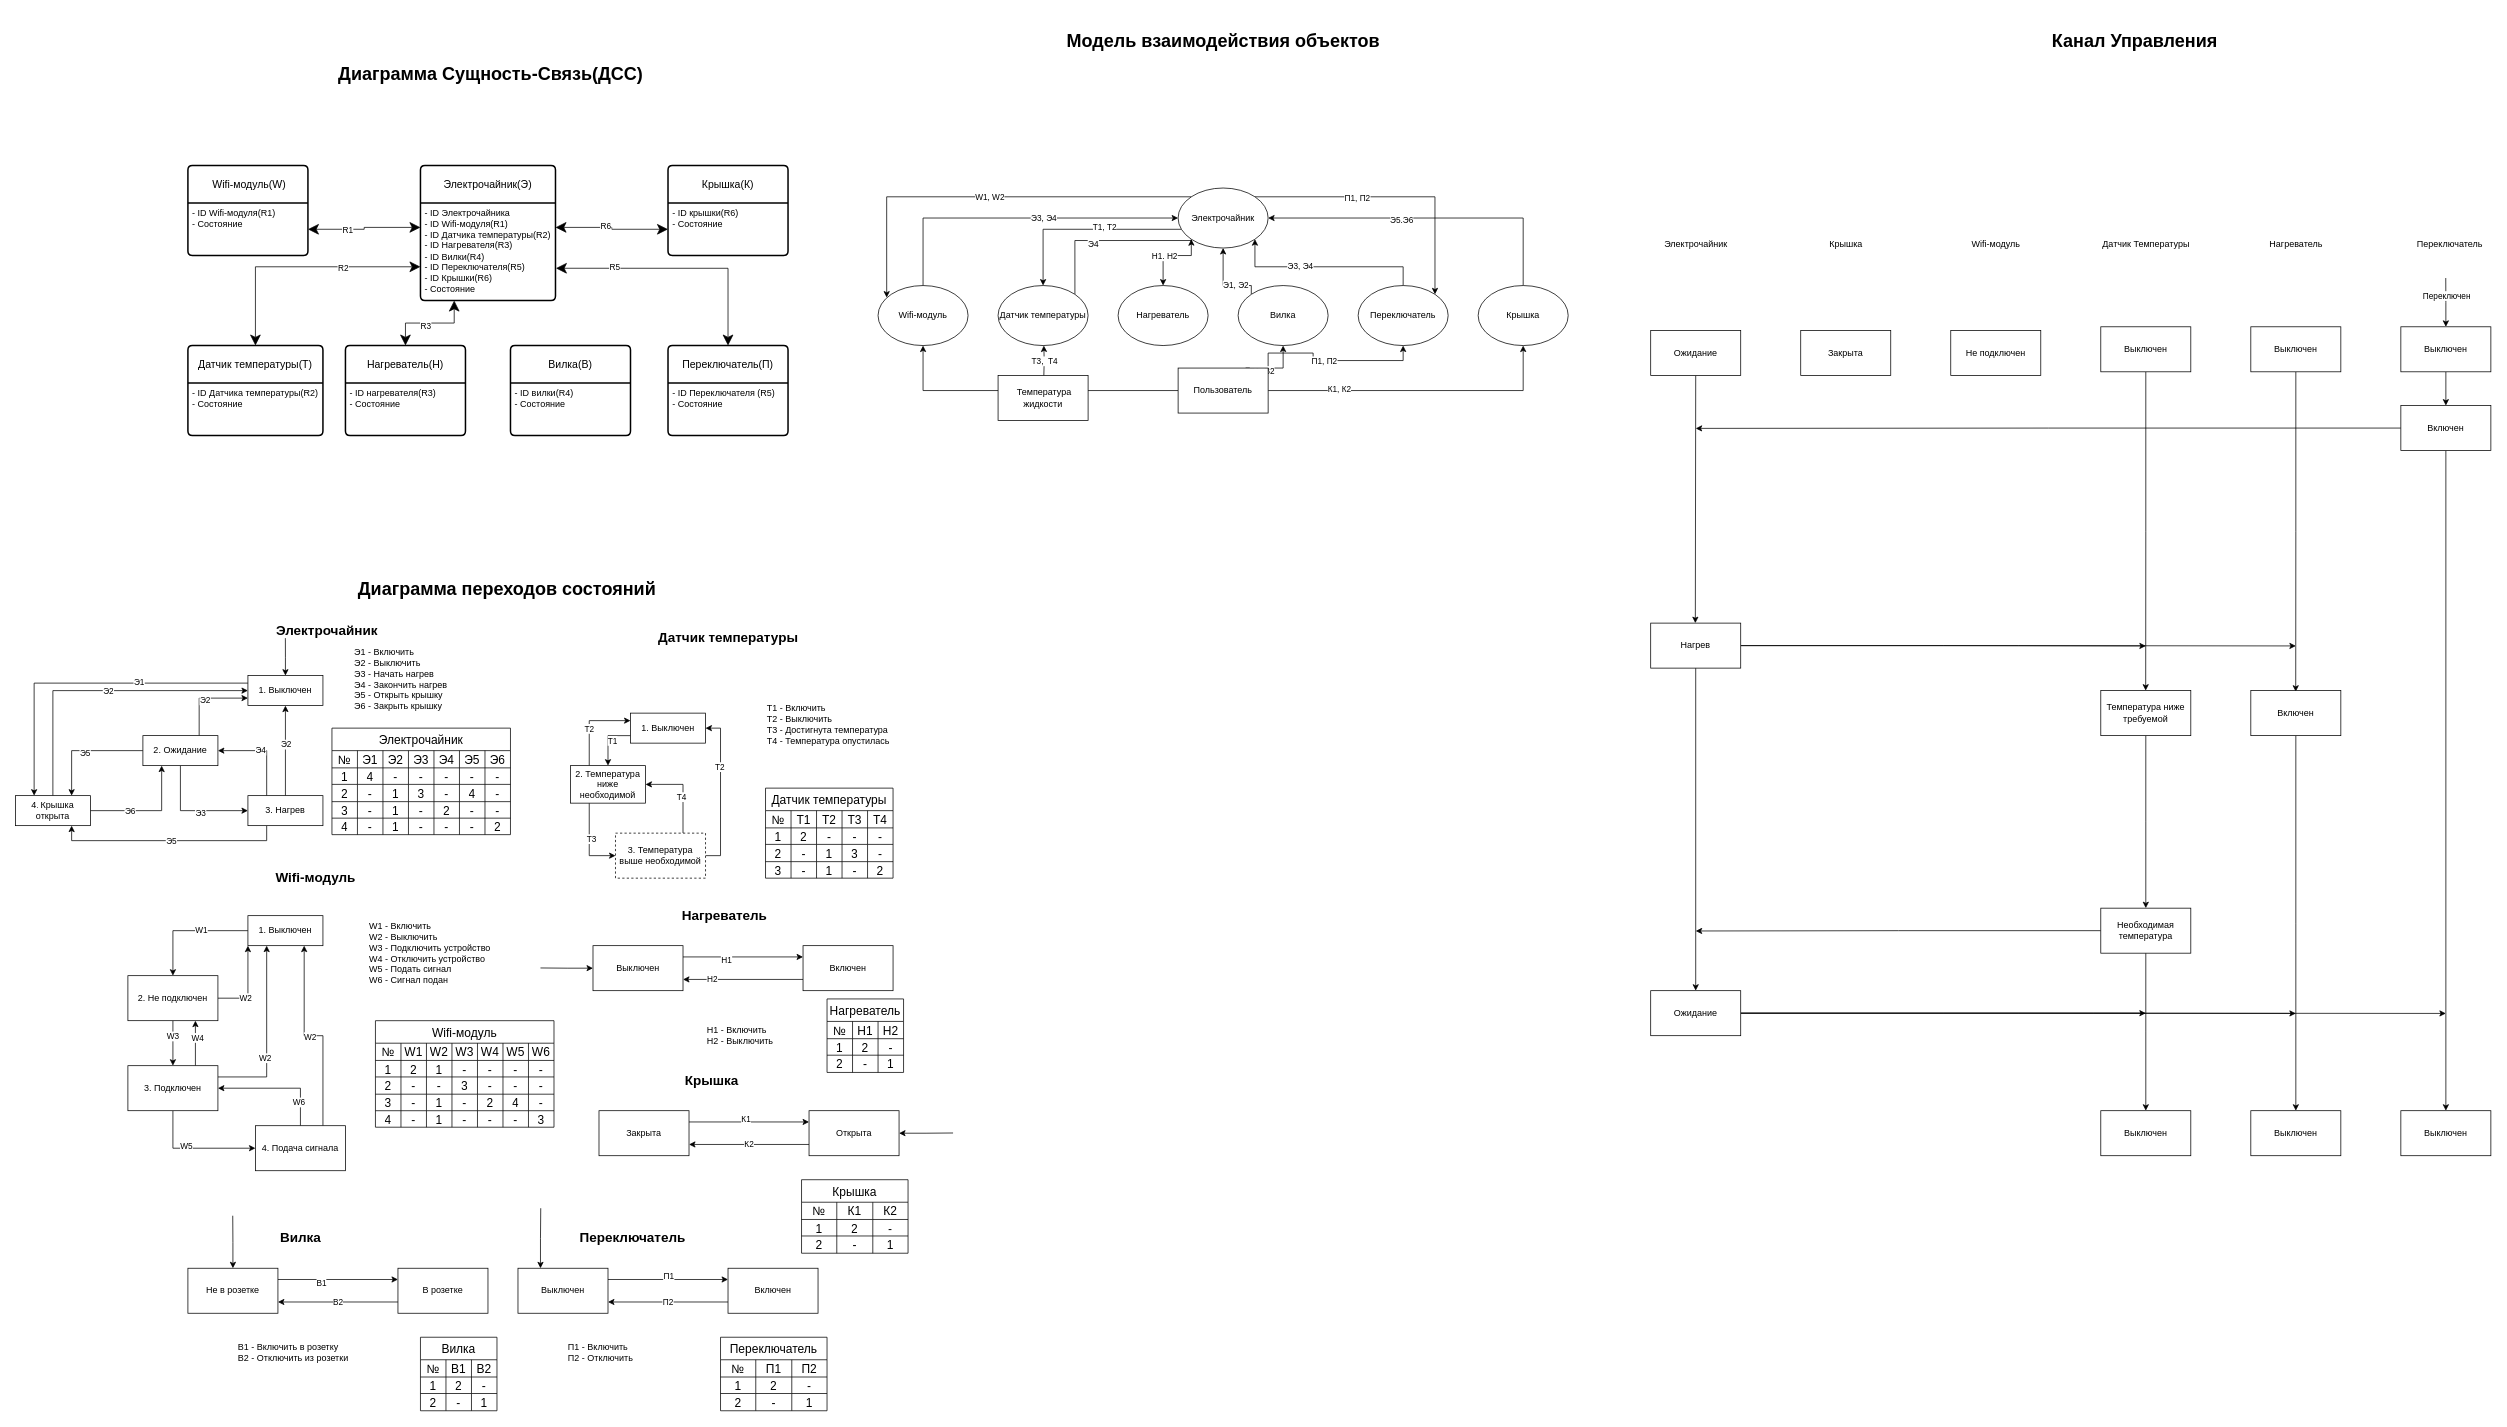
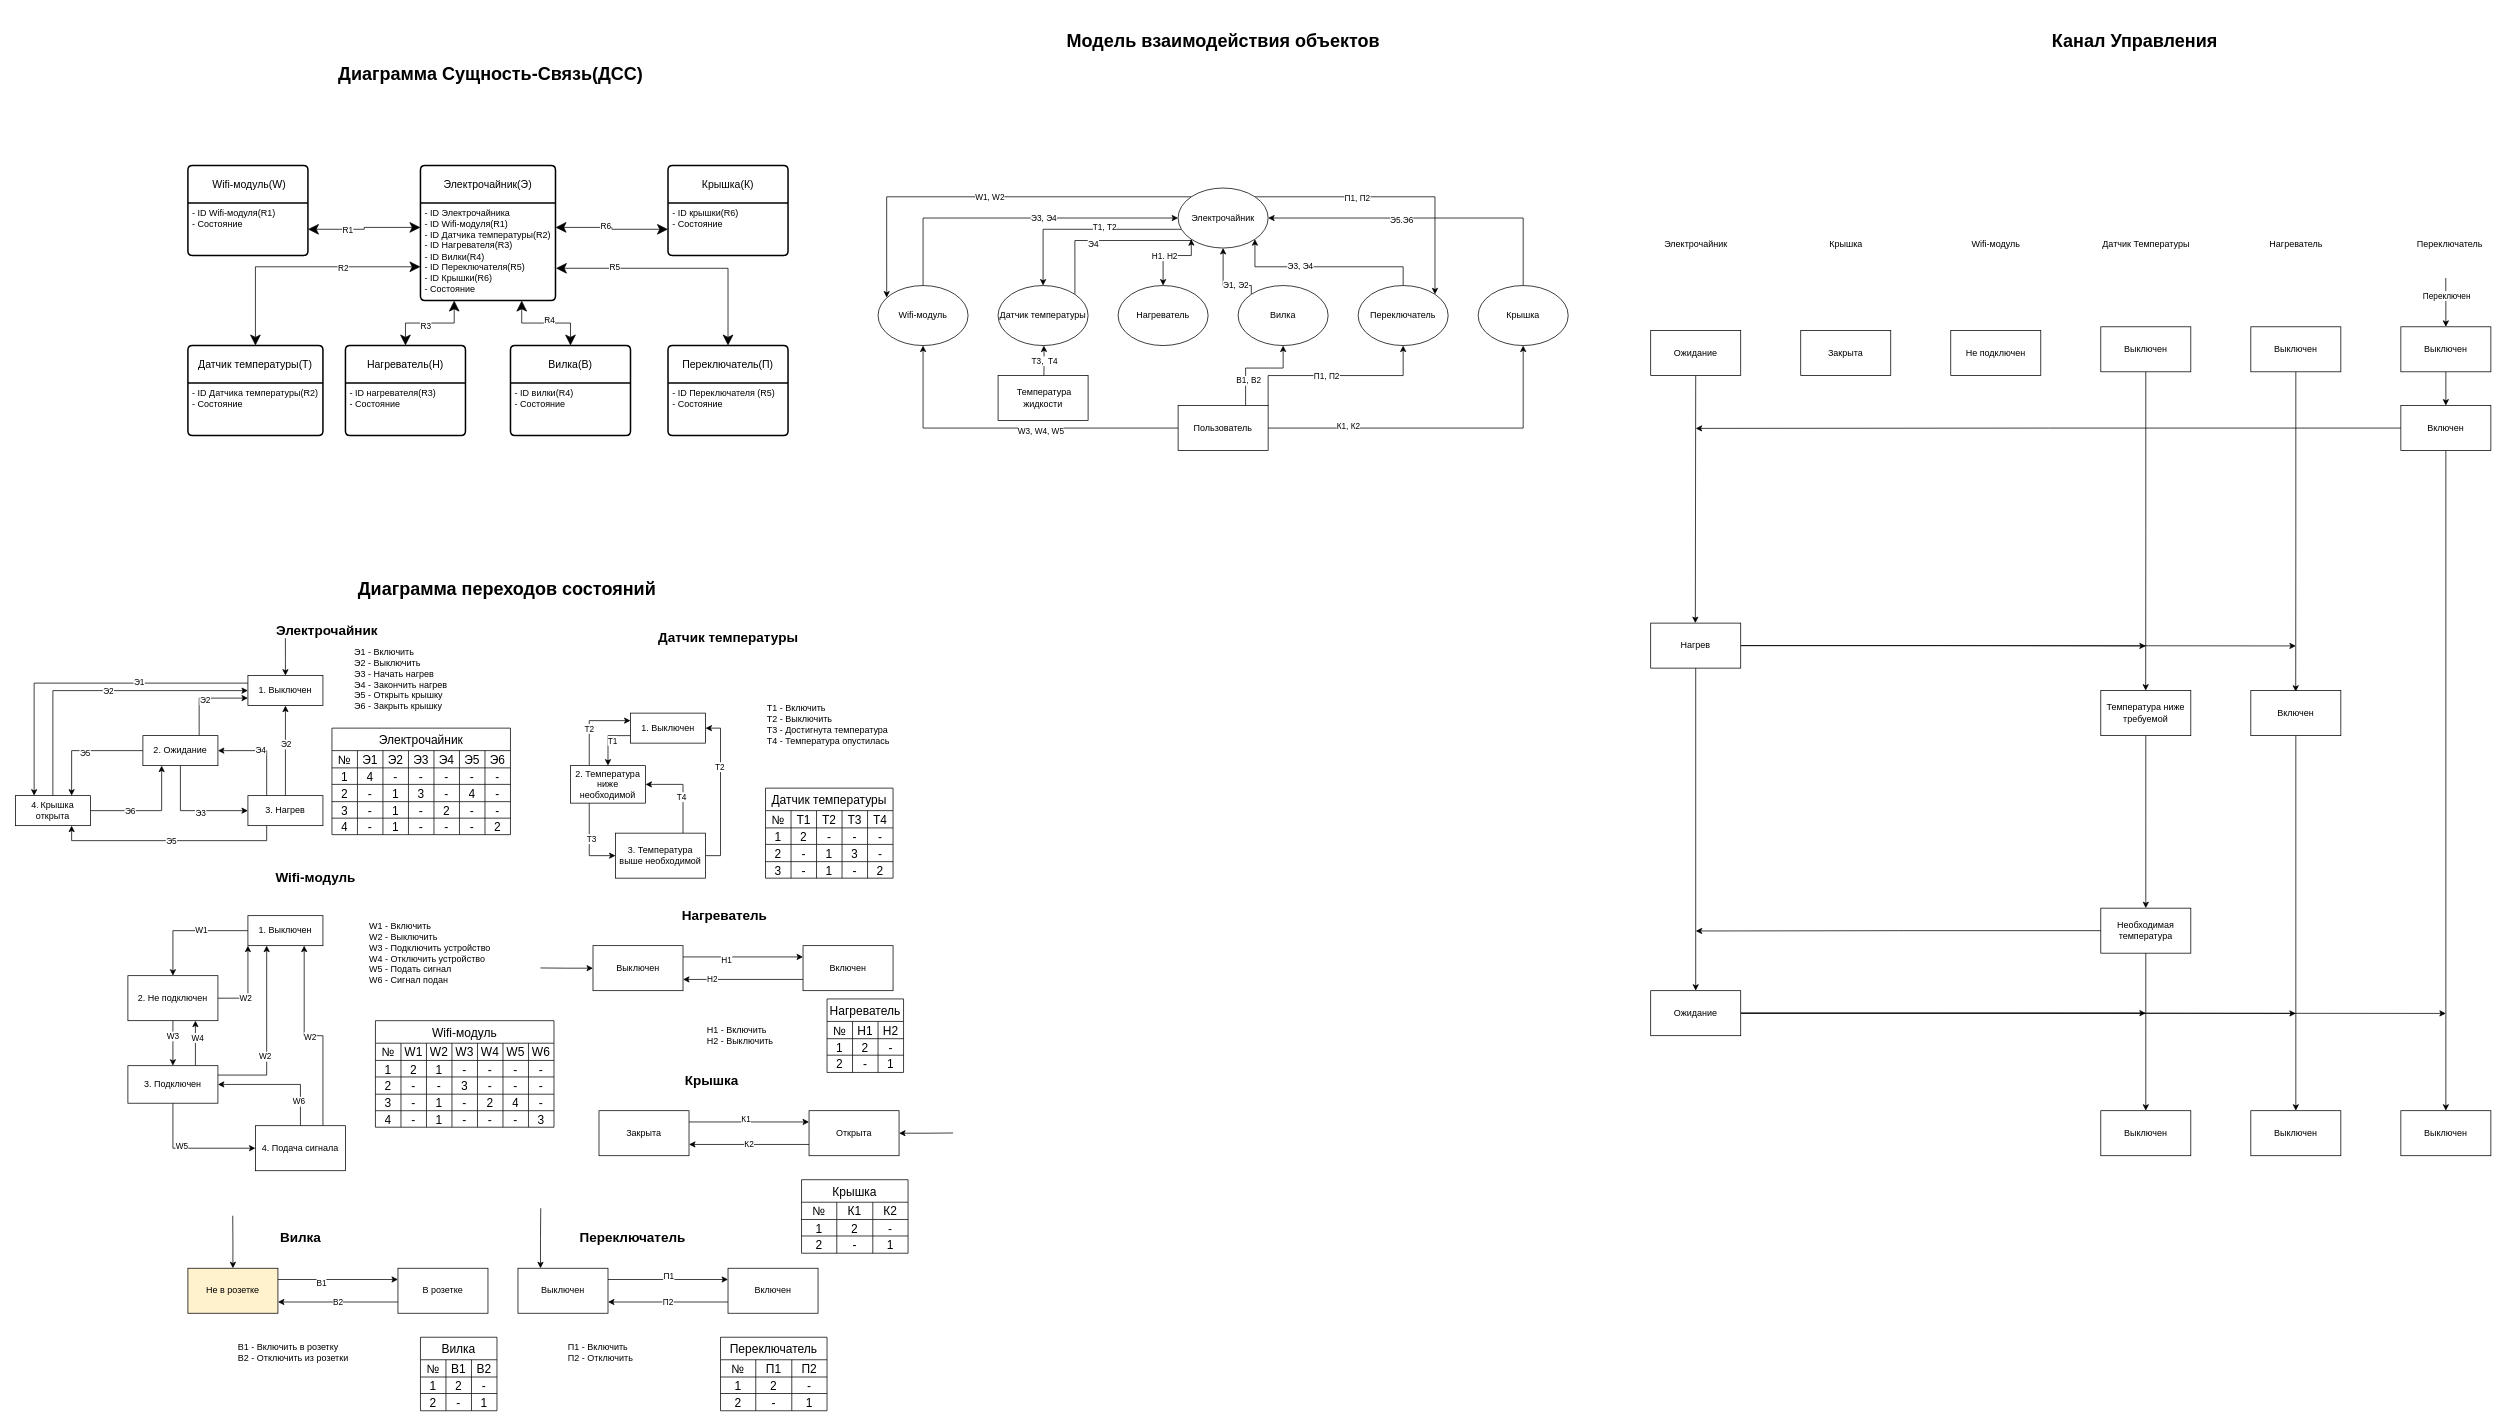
none -> (570, 329)
(1223, 390) -> (1223, 428)
(660, 855) -> (660, 855)
(173, 1088) -> (173, 1084)
(233, 1290) -> (233, 1290)
